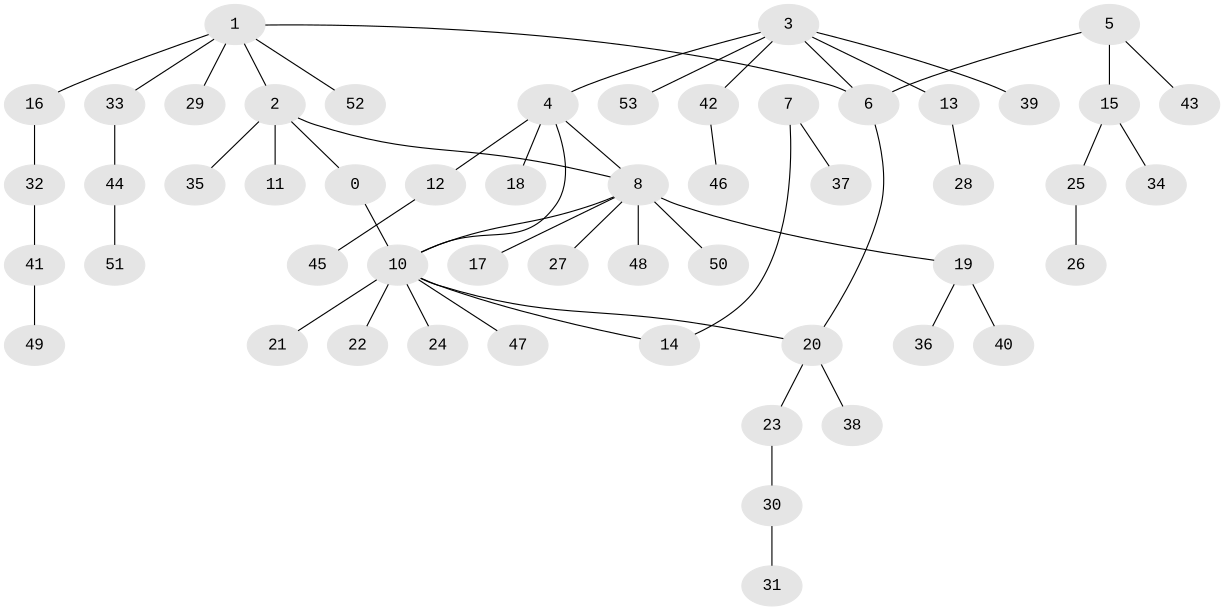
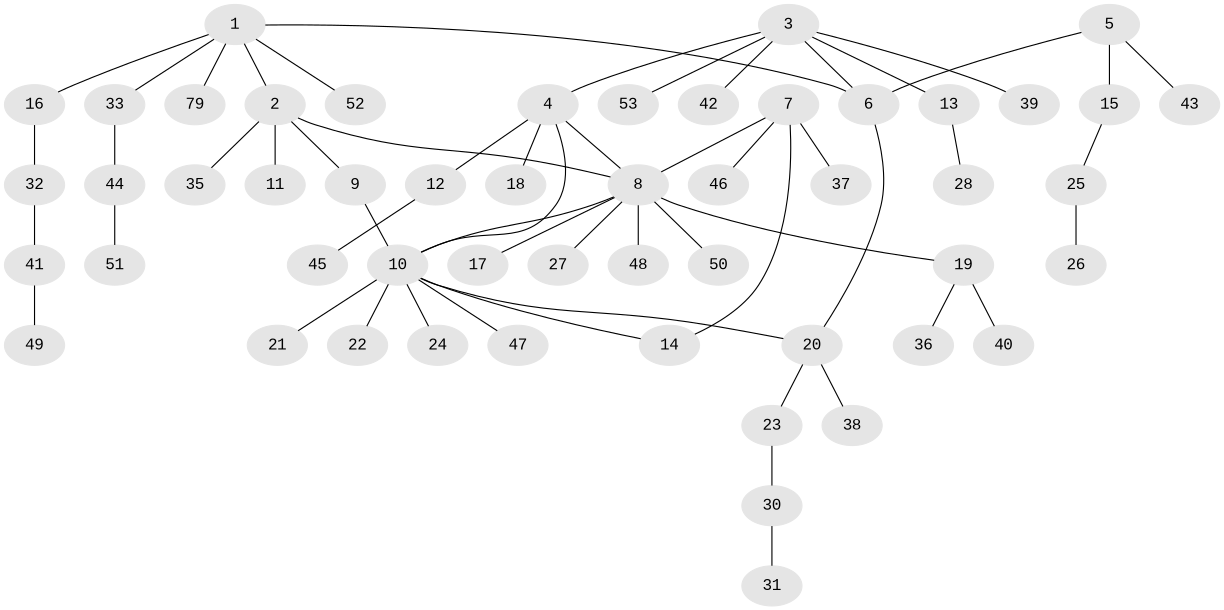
(195, 105) -> (195, 105)
none -> (713, 145)
(713, 145) -> (754, 145)
(355, 185) -> (355, 185)
(1156, 185) -> none
